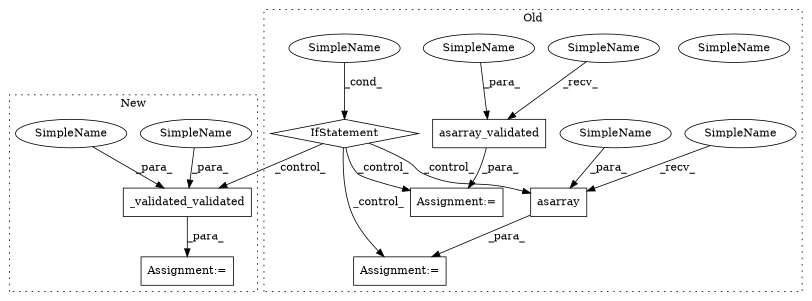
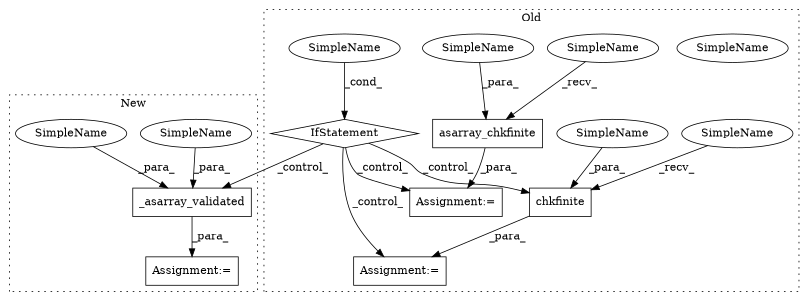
(489, 134) -> (488, 134)
(187, 202) -> (192, 202)
(559, 202) -> (560, 202)
